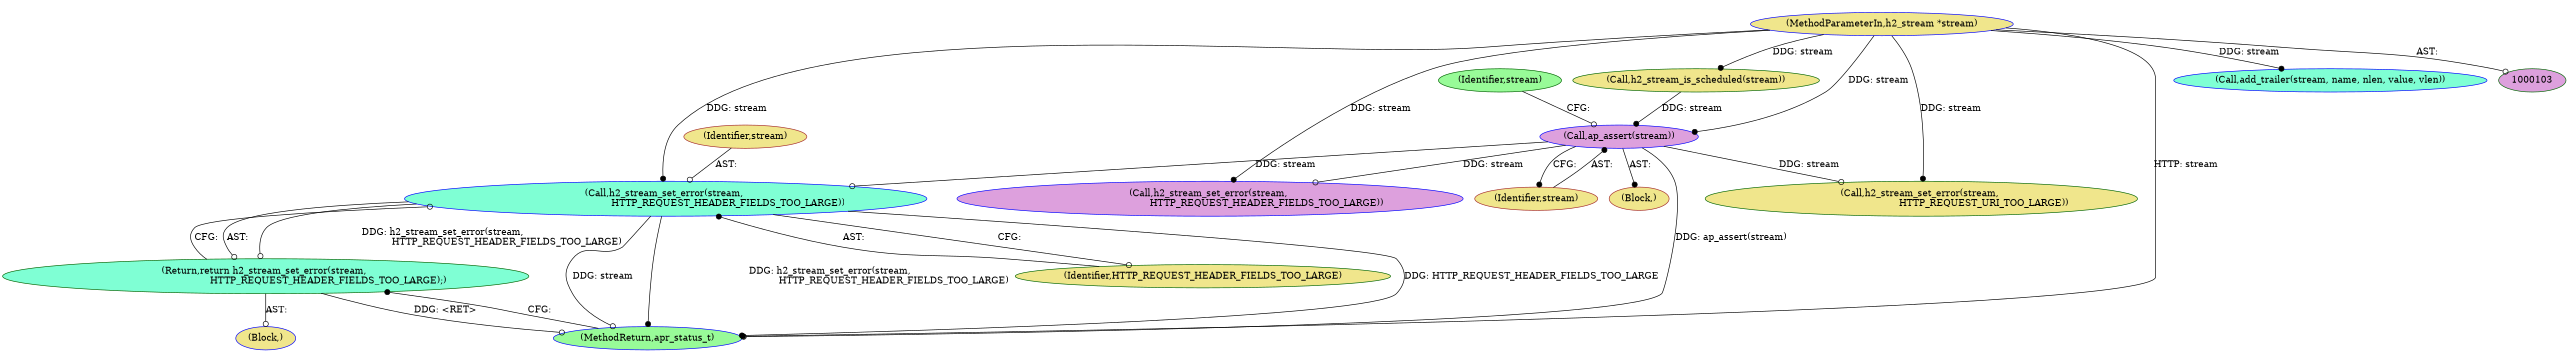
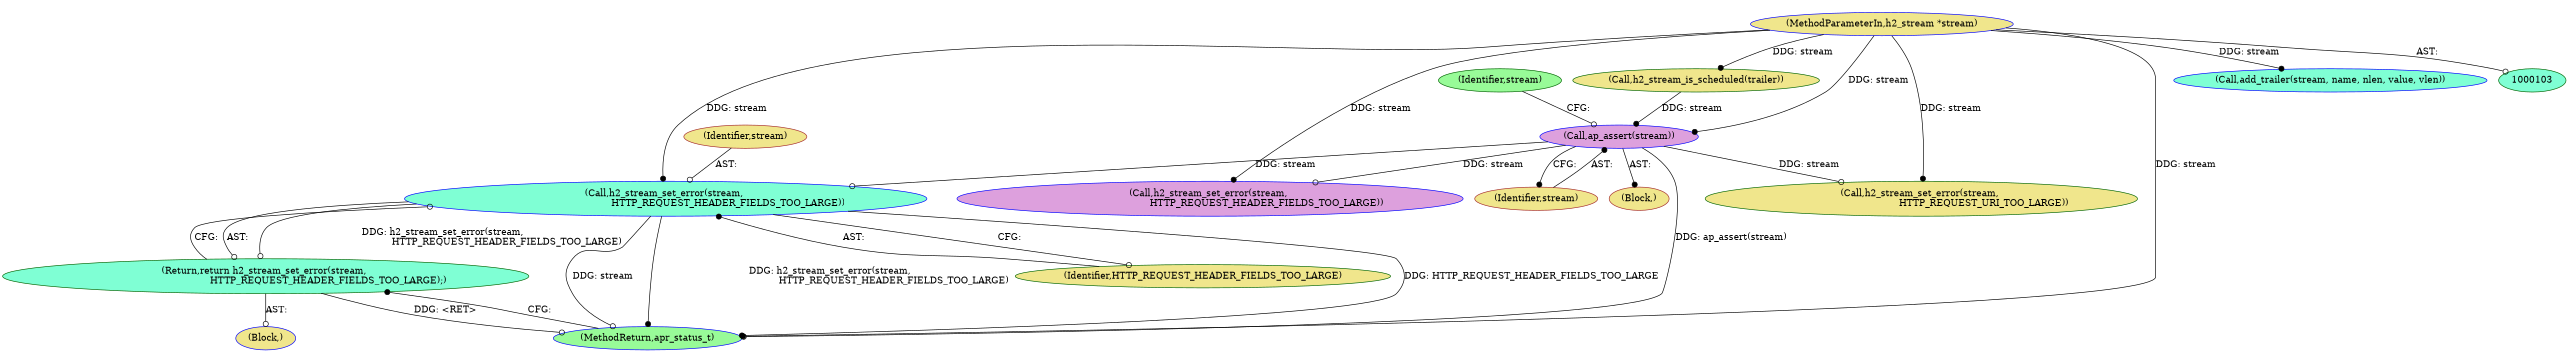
(1696, 80) -> (1696, 80)
(2532, 80) -> (2532, 80)
(2186, 165) -> (2186, 165)
